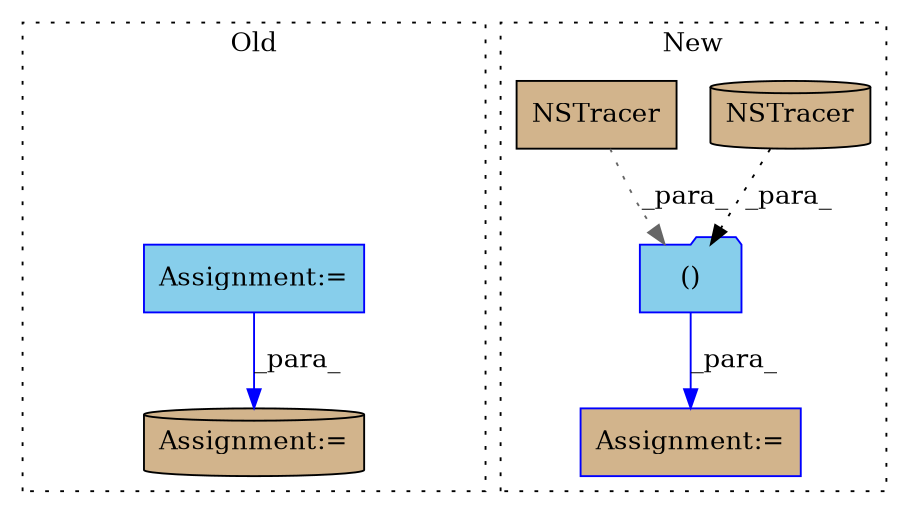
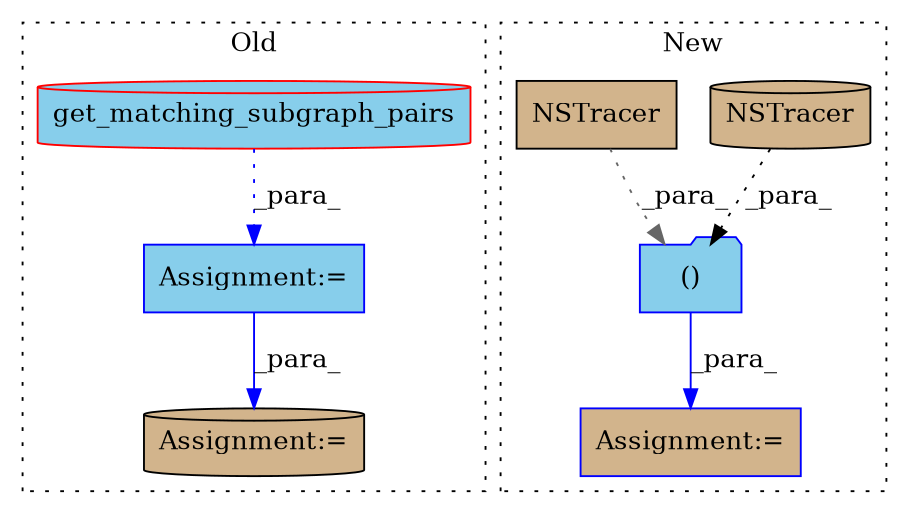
none -> (254, 115)
